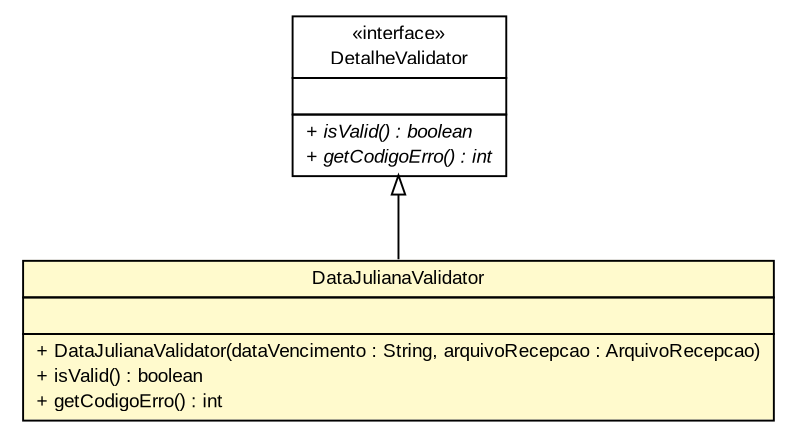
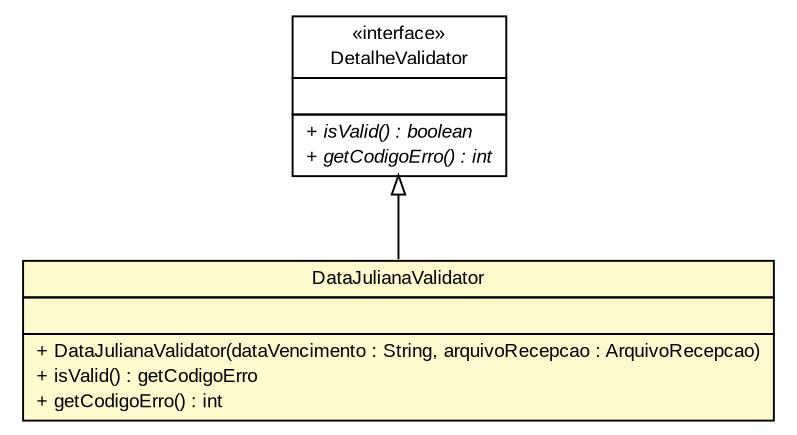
(120, 376) -> (147, 376)
